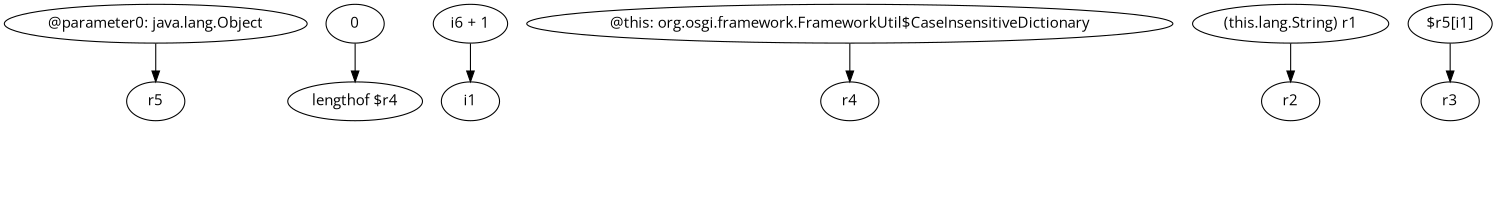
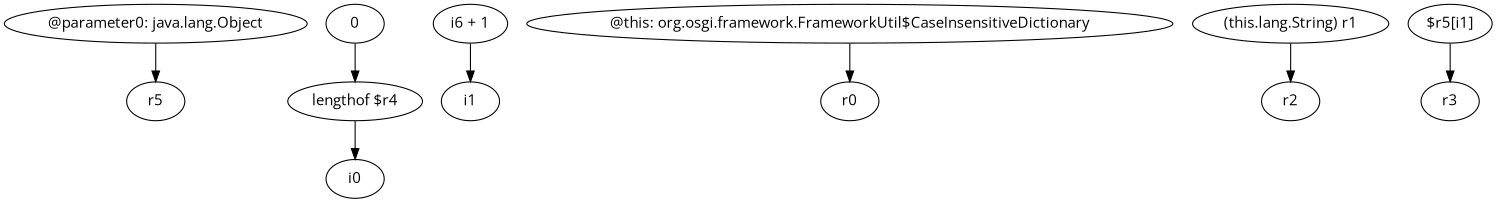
(850, 101) -> (850, 101)
none -> (355, 179)
